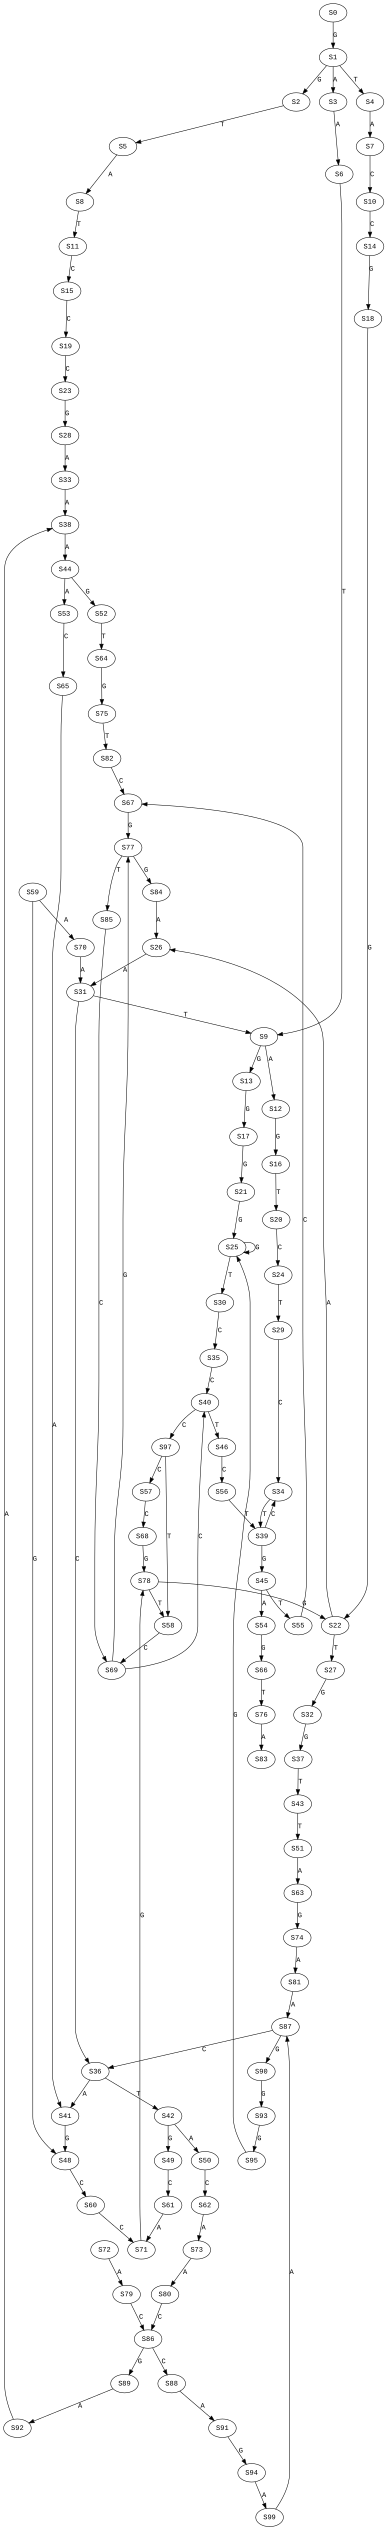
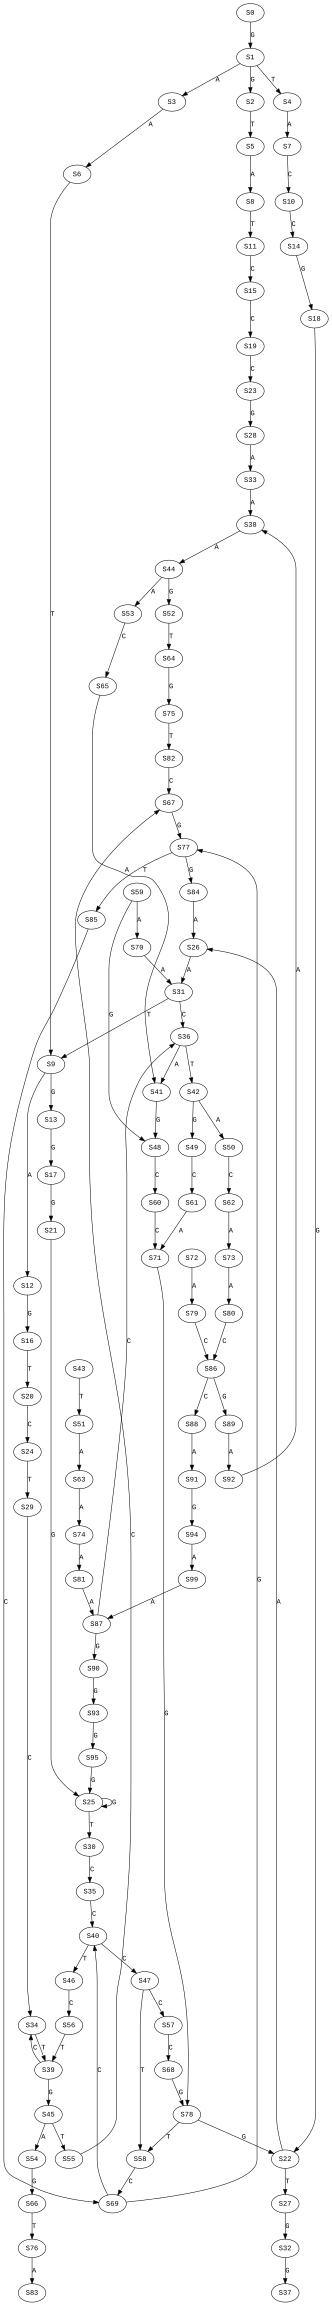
(166, 1447) -> (145, 1981)
(298, 1779) -> none
(300, 1915) -> (82, 1507)
